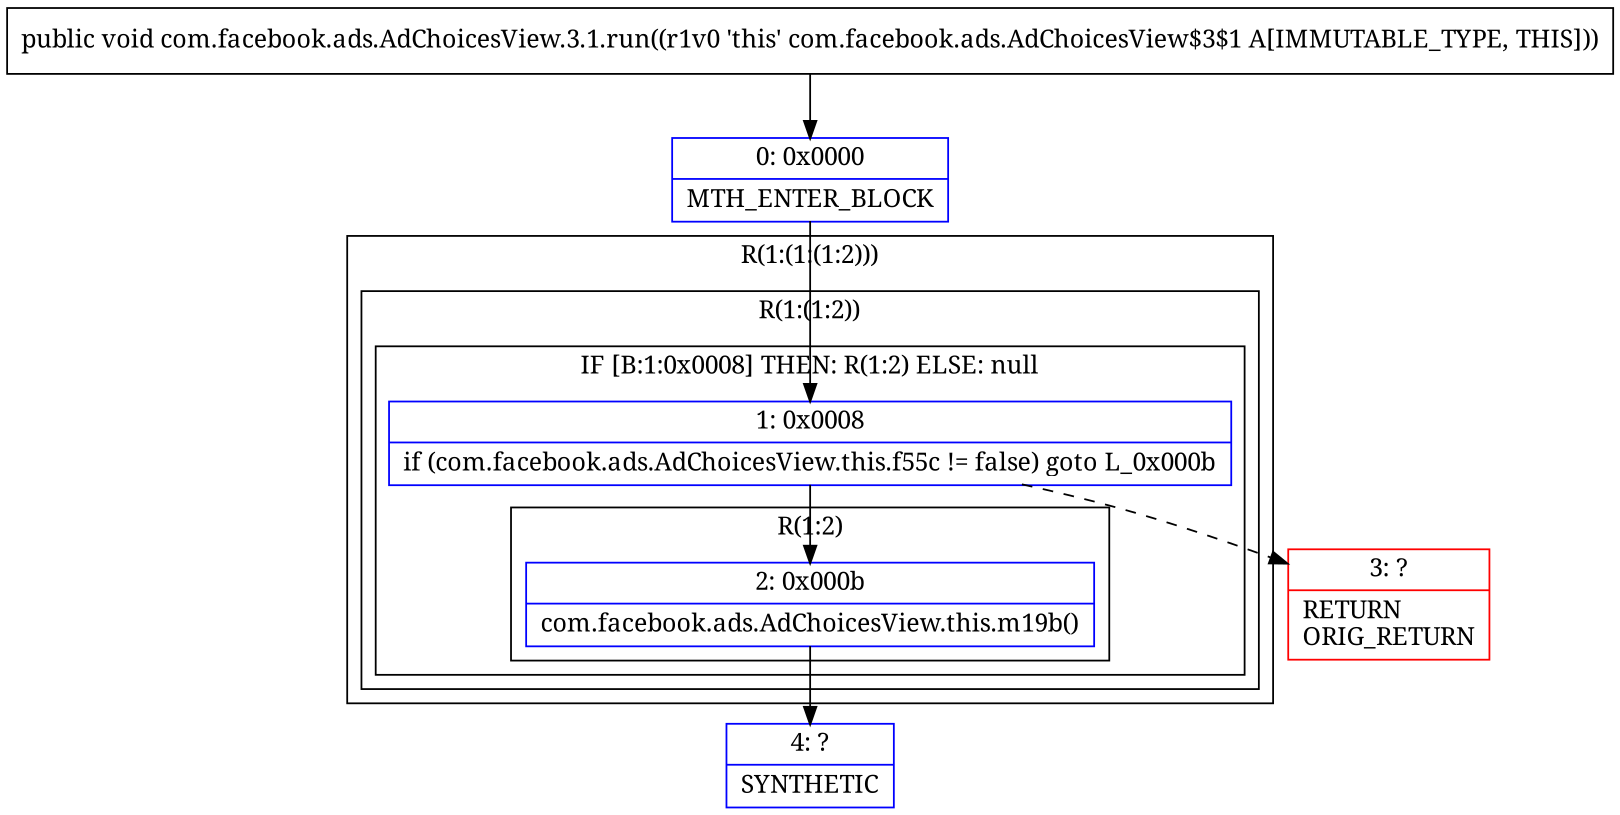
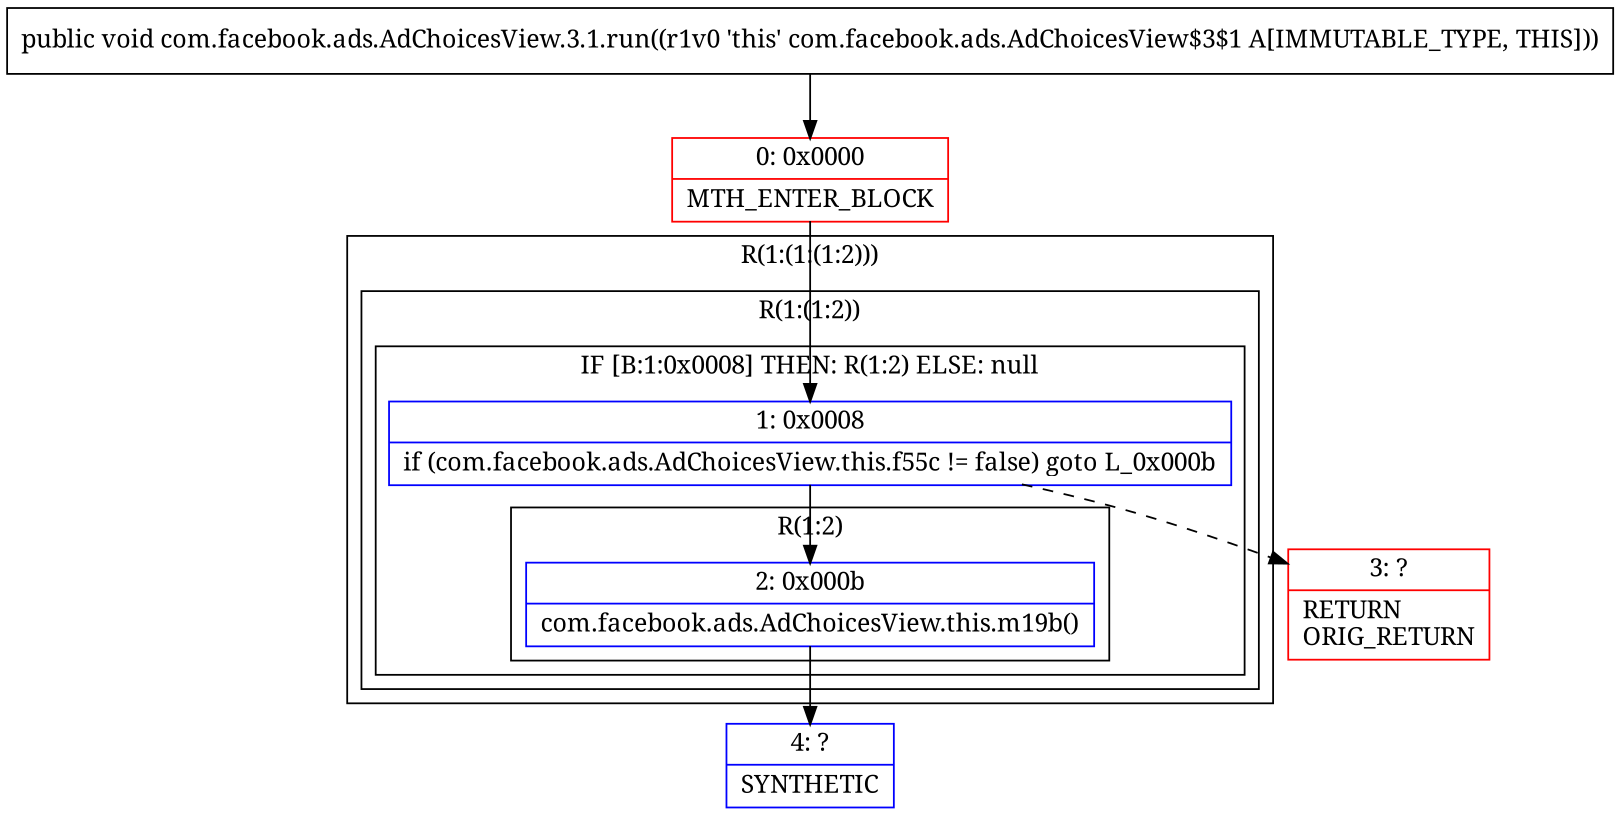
(810, 180) -> (810, 180)
